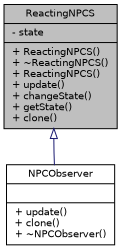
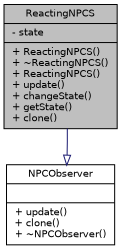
(54, 152) -> (67, 142)
